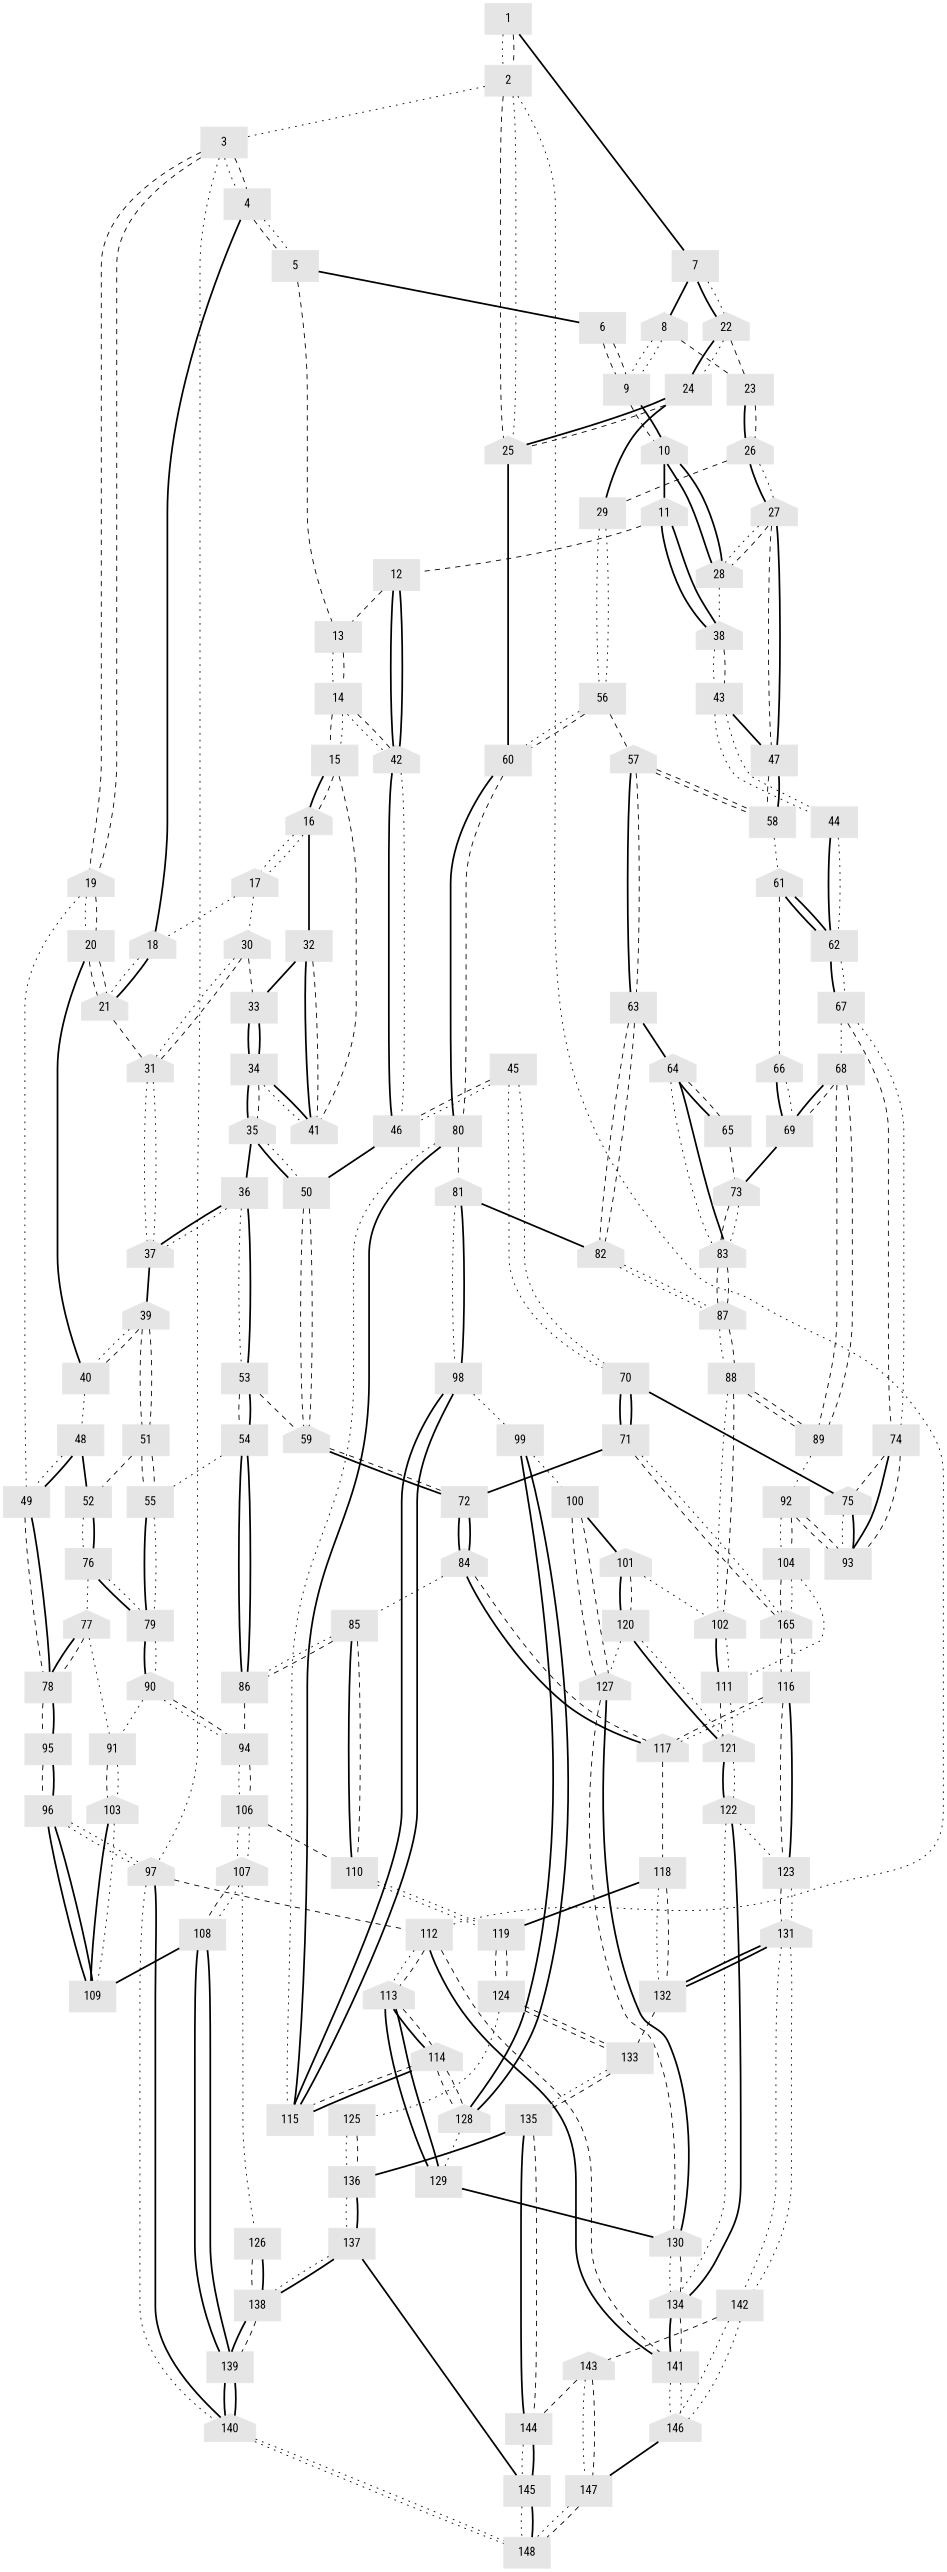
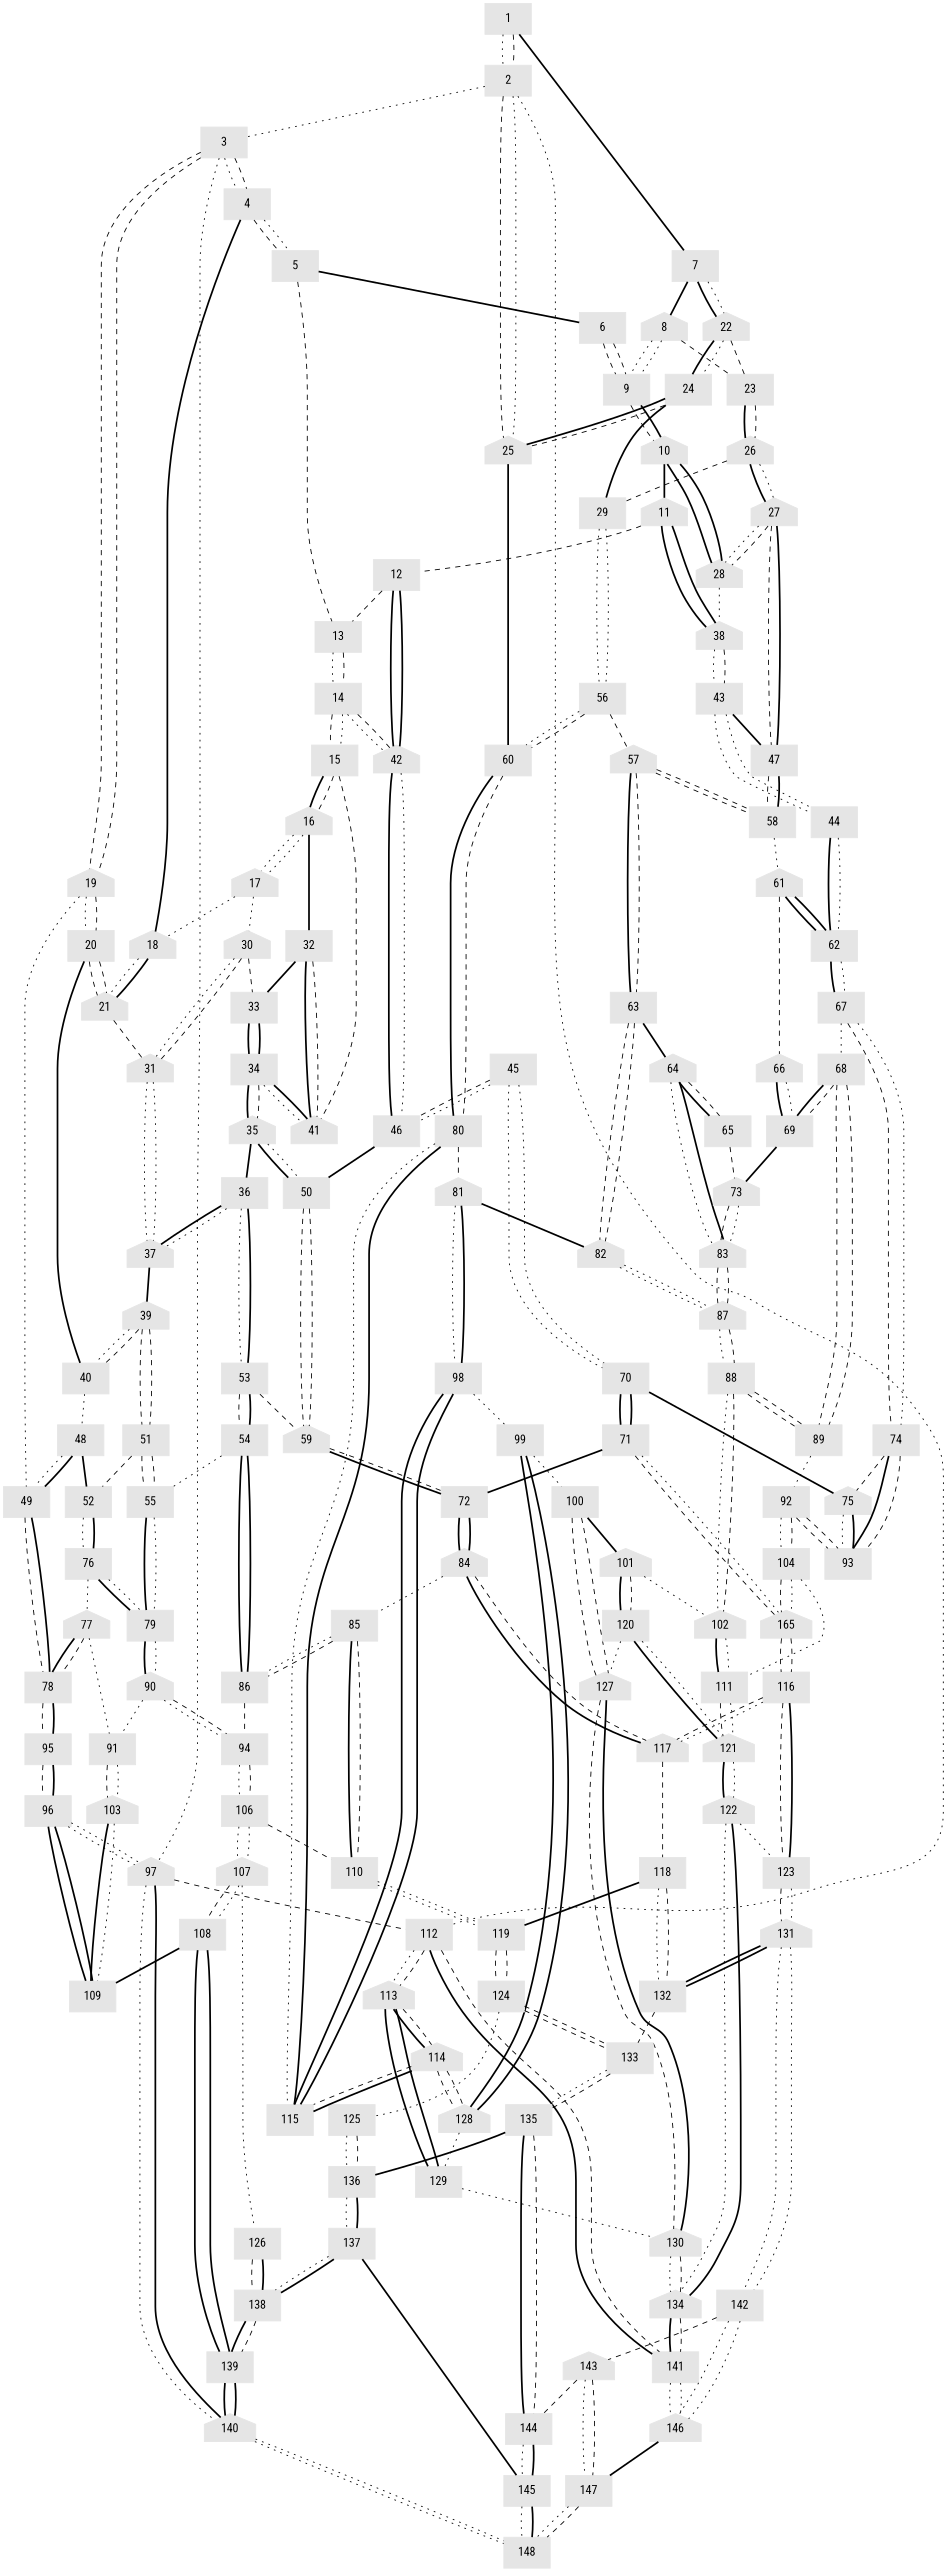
(558, 2213) -> (558, 2213)
